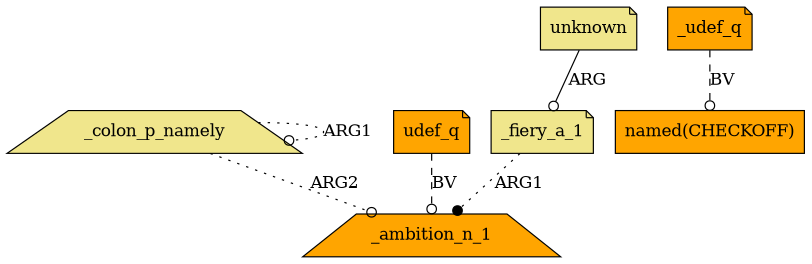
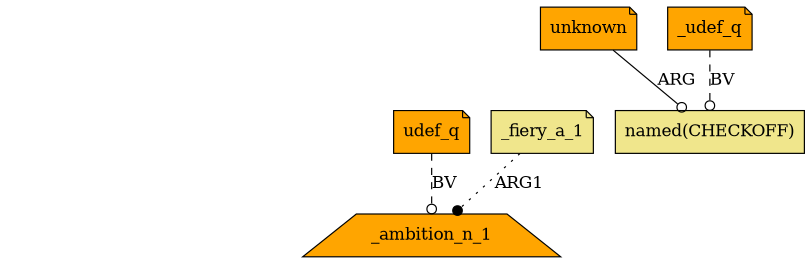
(589, 29) -> (589, 29)
(567, 76) -> (645, 77)
(155, 132) -> none
(710, 132) -> (710, 132)
